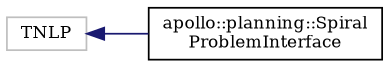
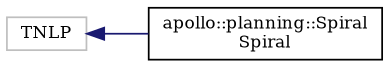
(265, 34) -> (265, 34)
